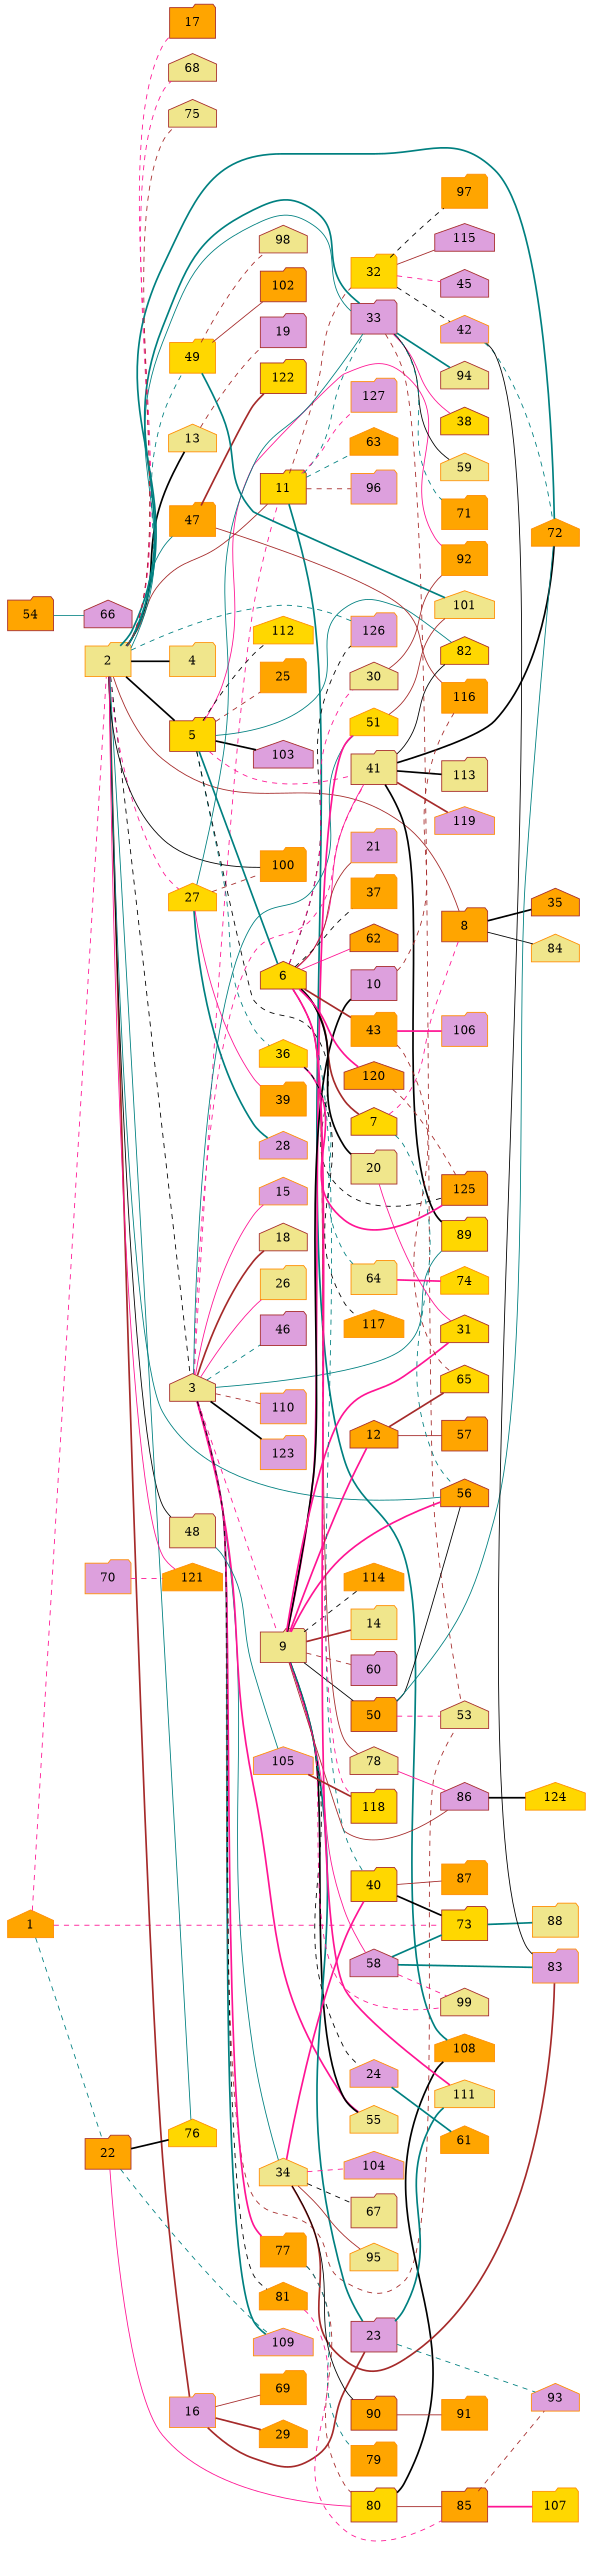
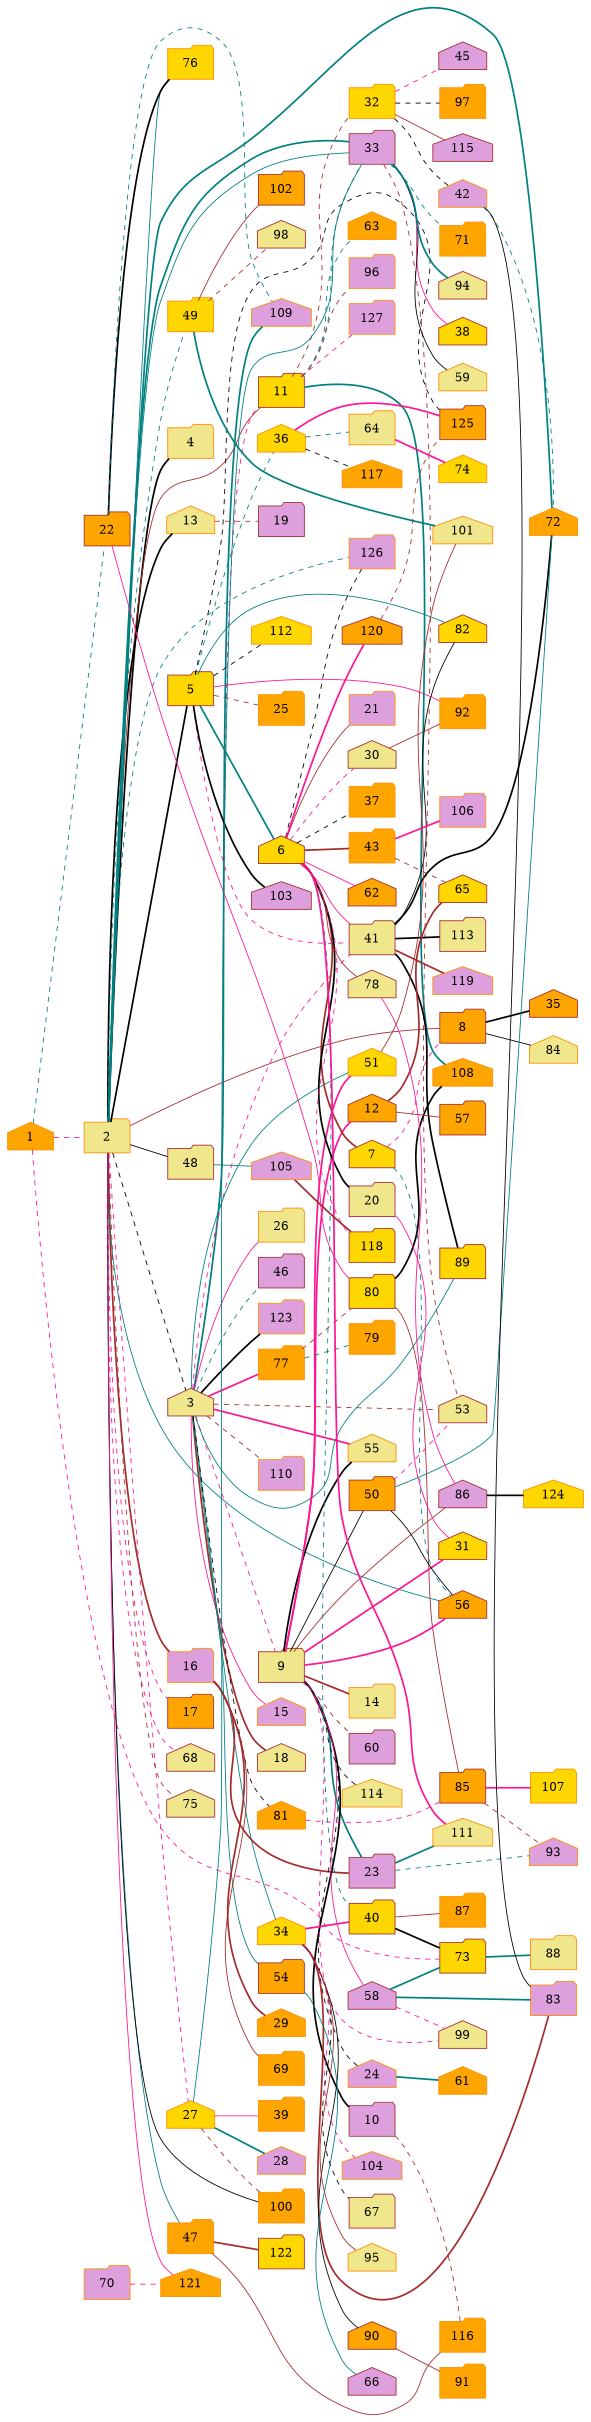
(374, 1578) -> (372, 1795)
none -> (226, 1803)
(193, 2134) -> (191, 64)
(283, 2173) -> (281, 1932)
(374, 2415) -> (372, 2337)
